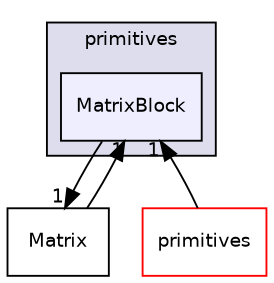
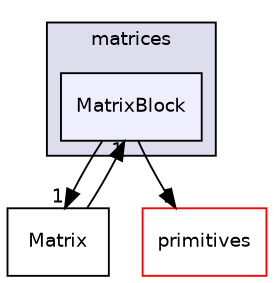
(131, 40) -> (131, 40)
(185, 182) -> (152, 168)
